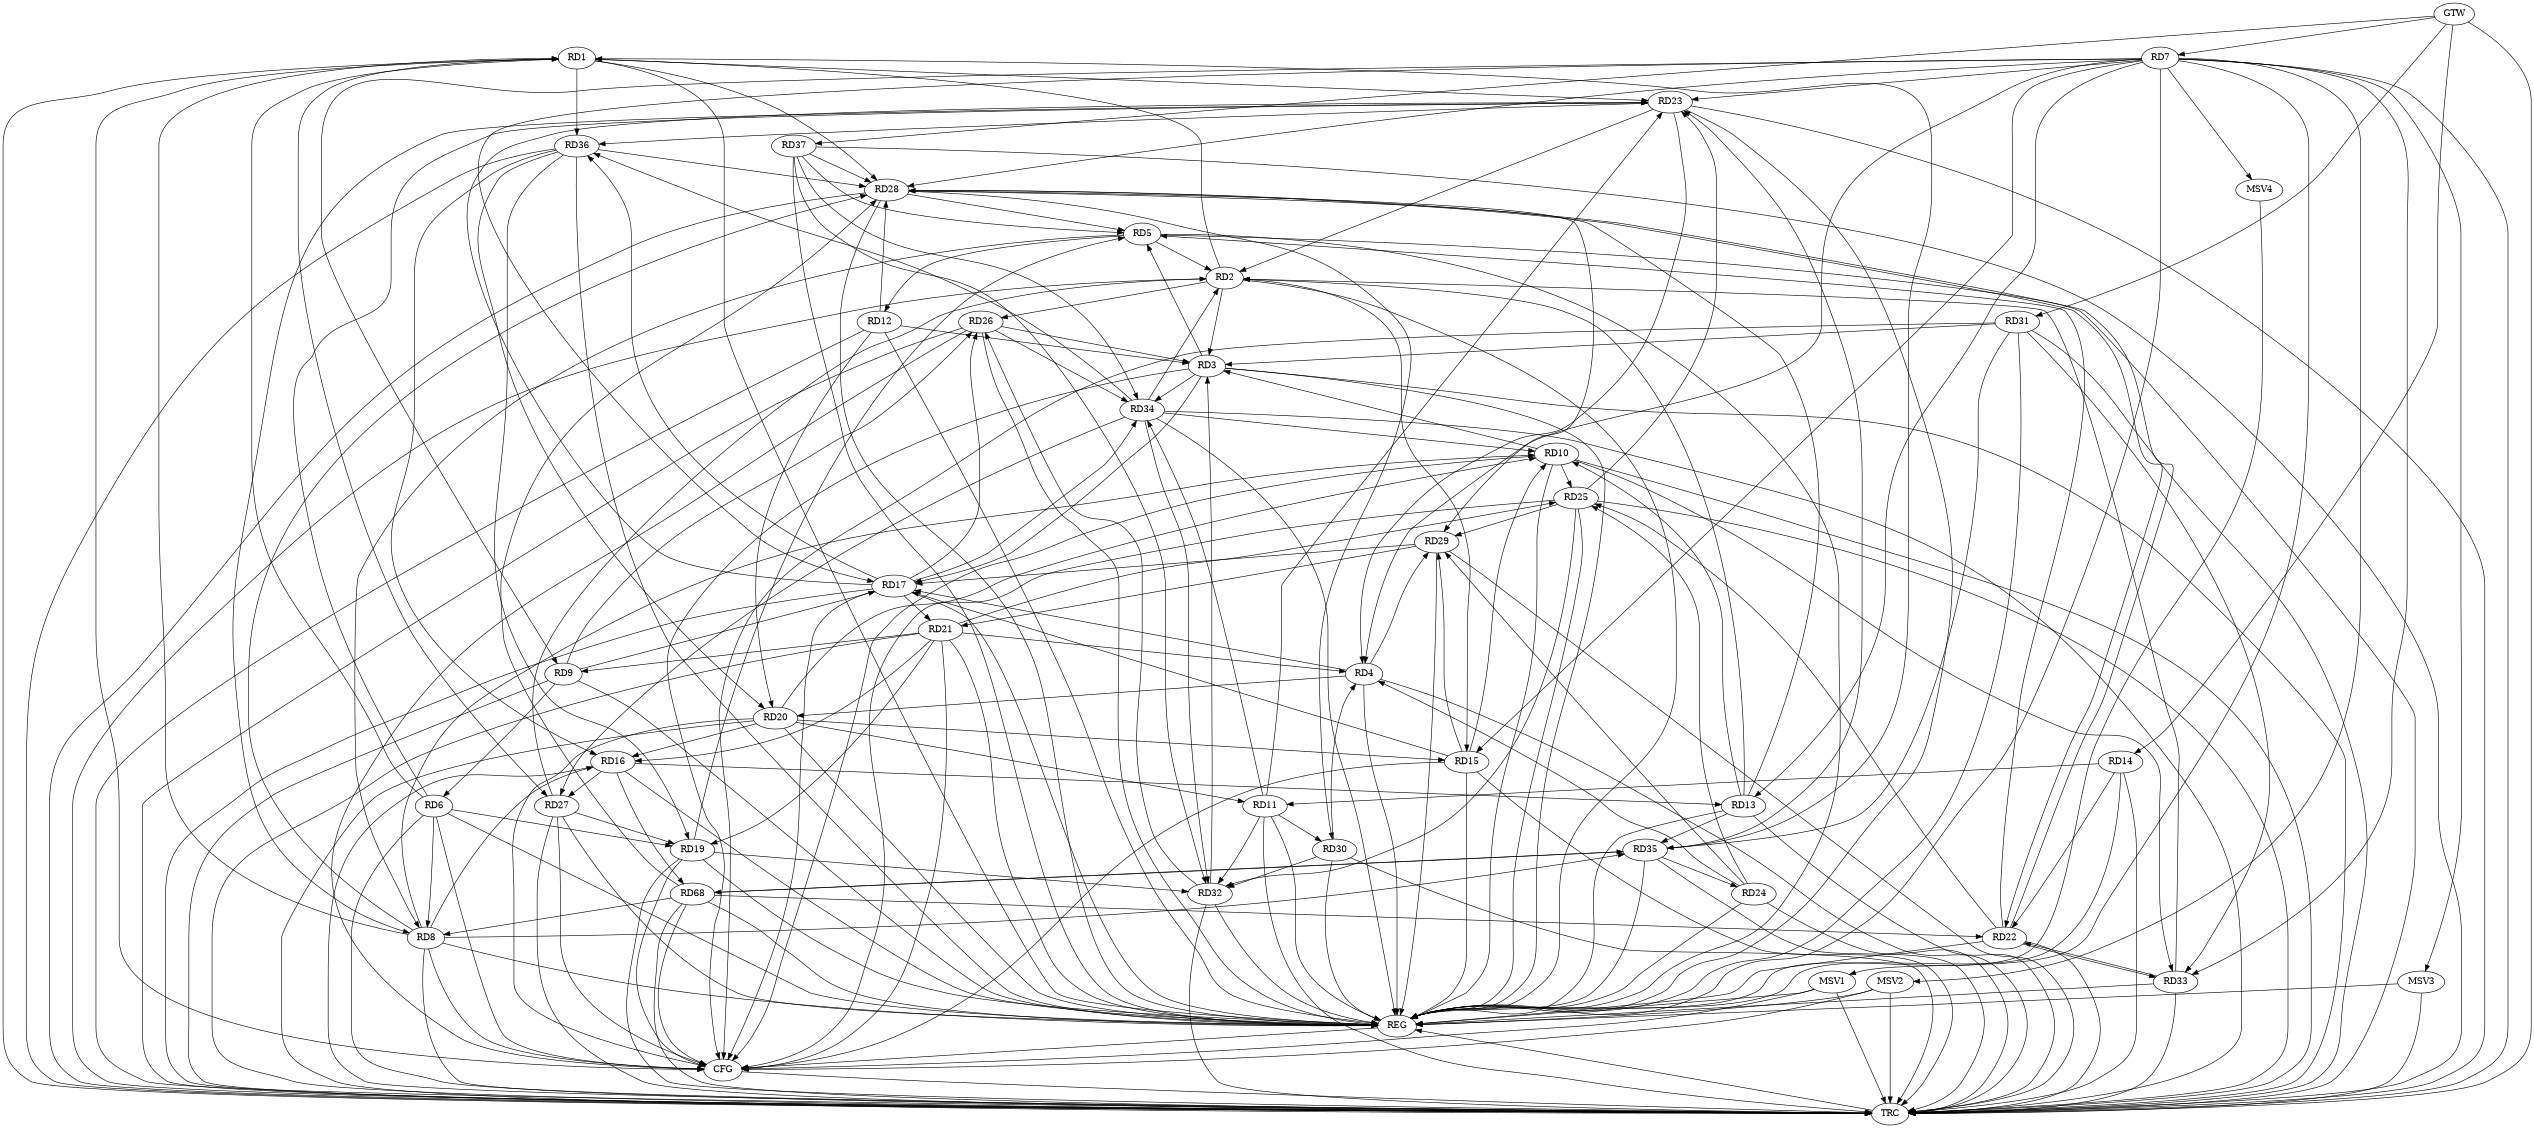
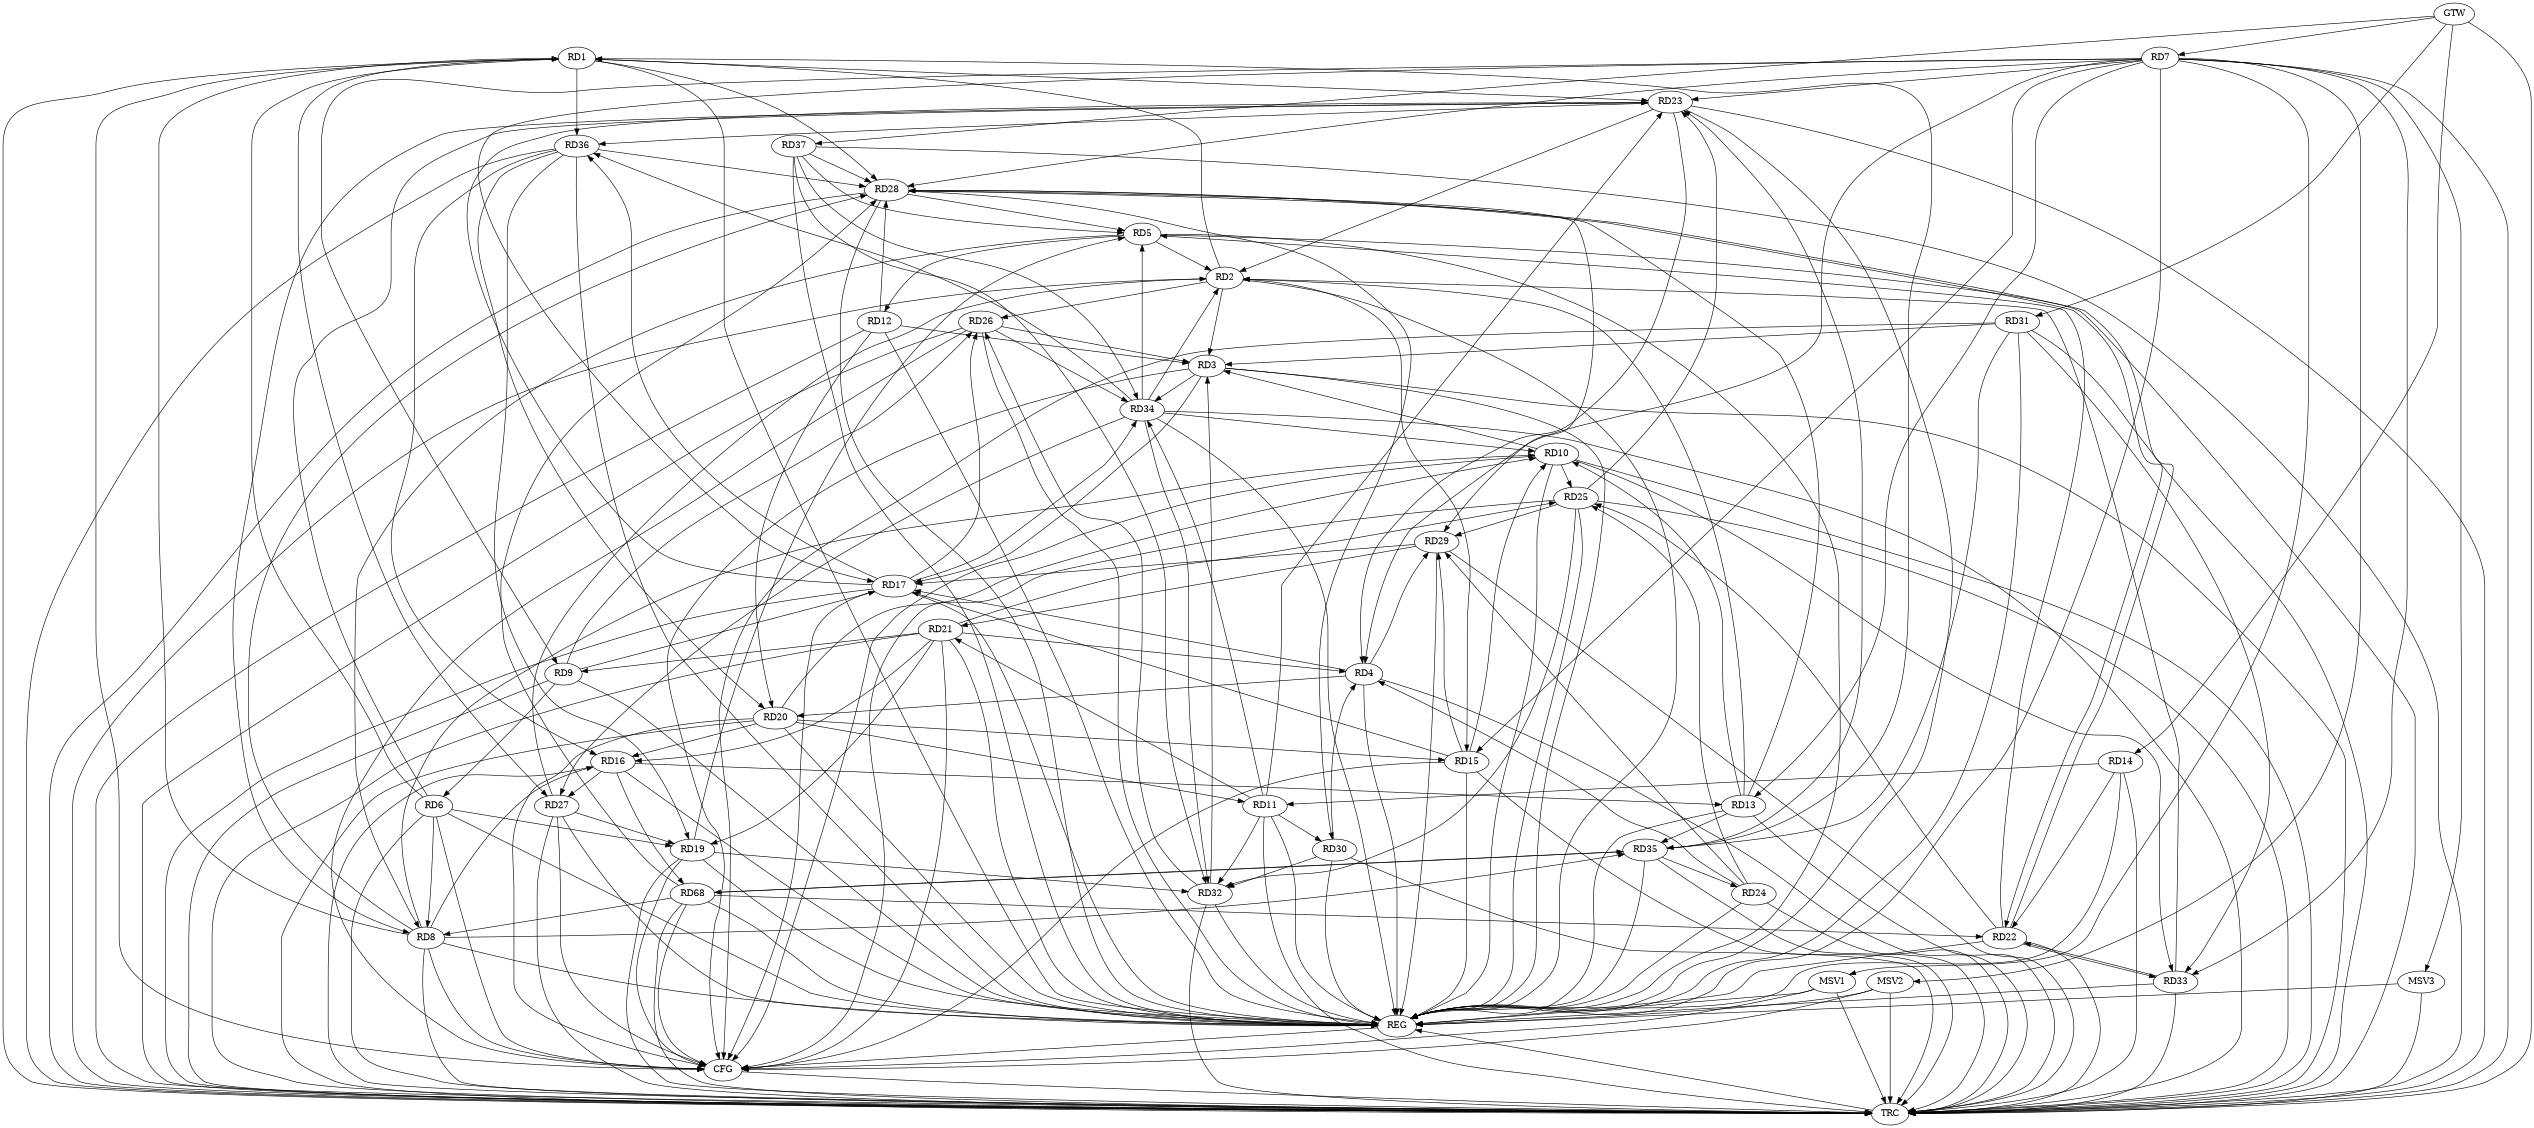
(2259, 190) -> none
(1176, 303) -> (1142, 325)
(918, 609) -> (1105, 720)
